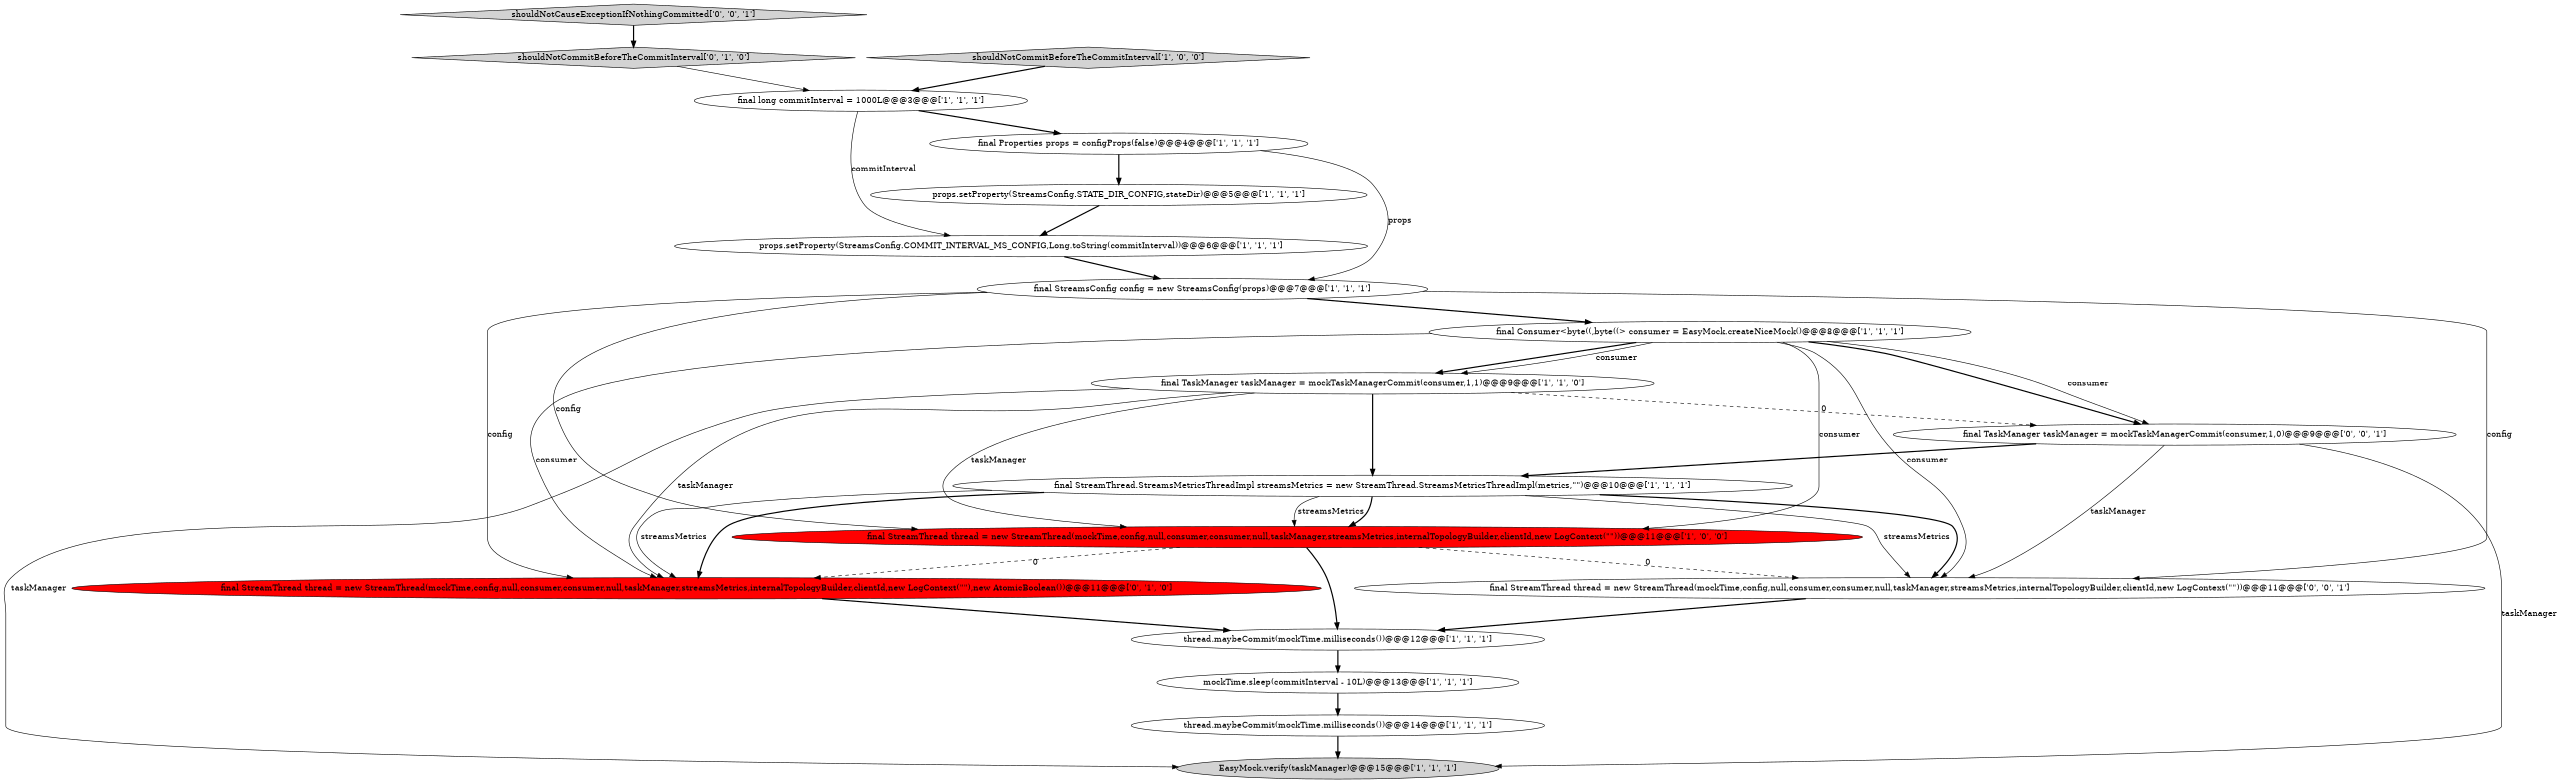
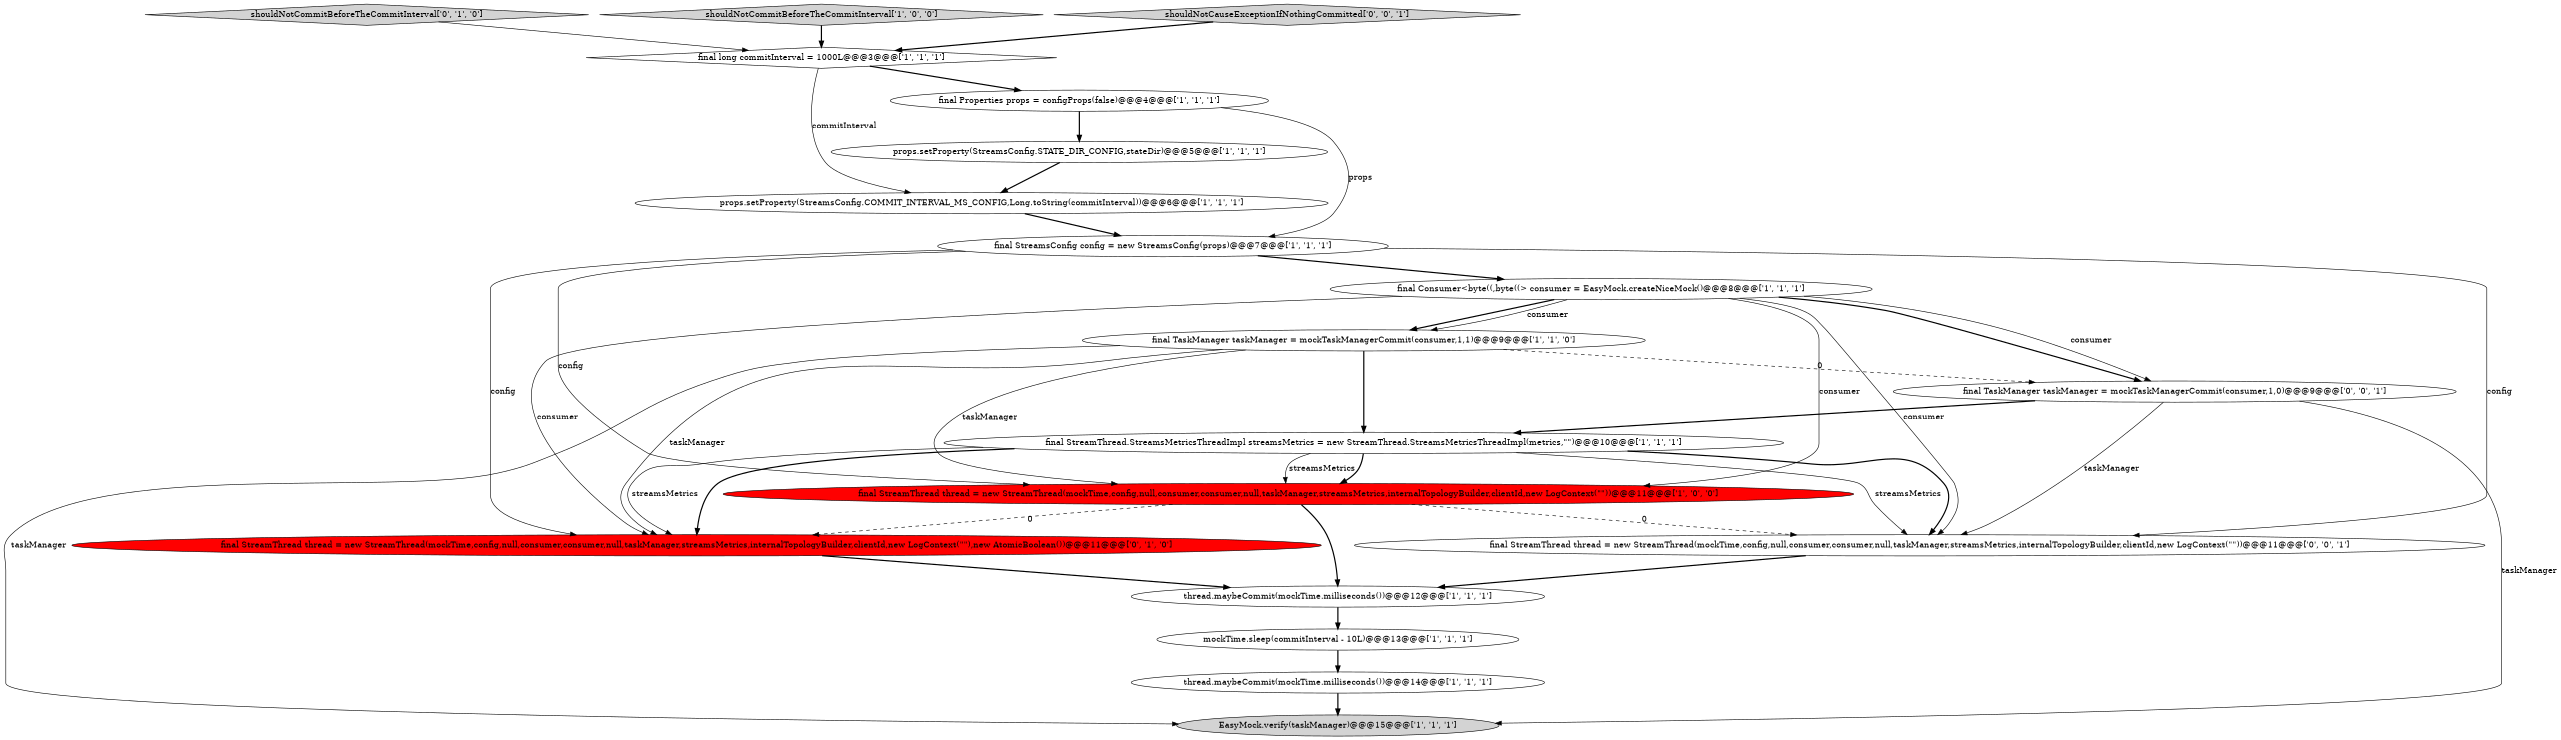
(634, 33) -> (1057, 36)
(861, 101) -> (821, 58)
